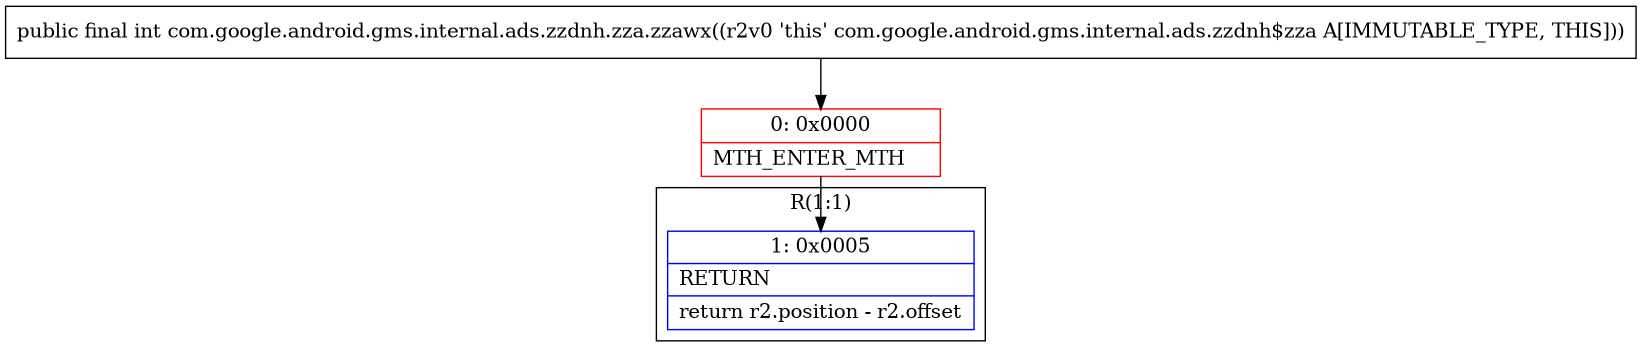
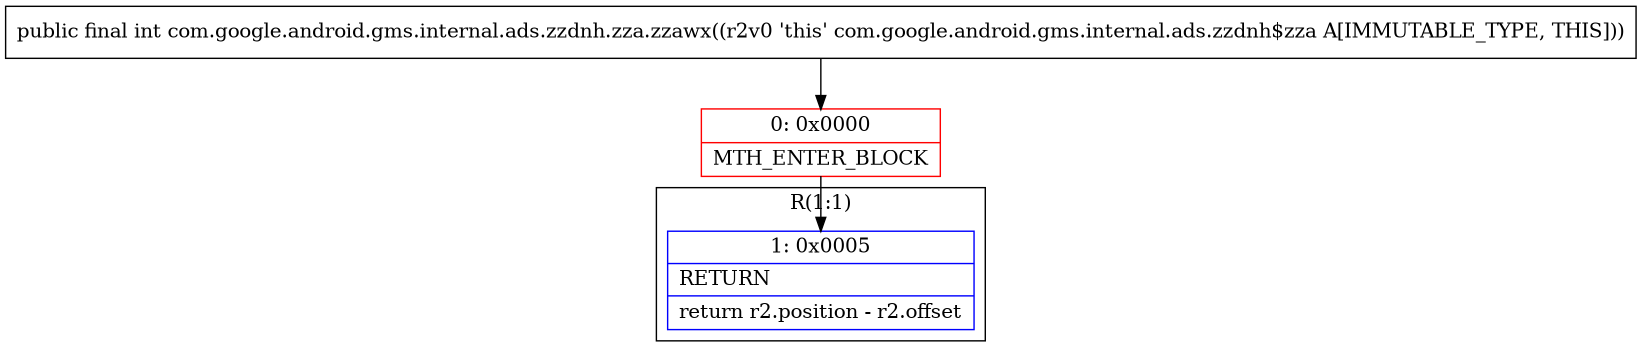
(809, 159) -> (821, 159)
